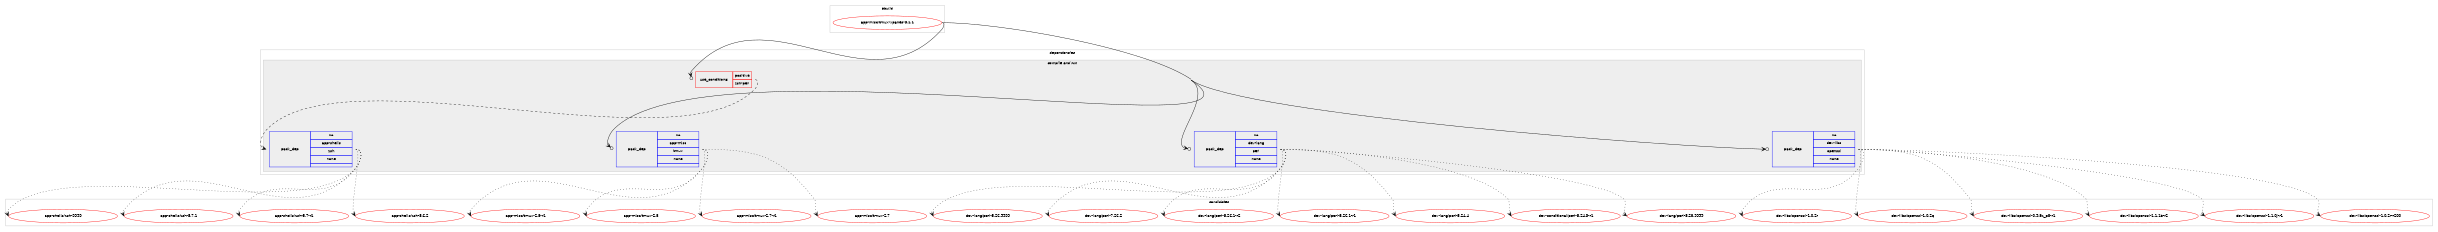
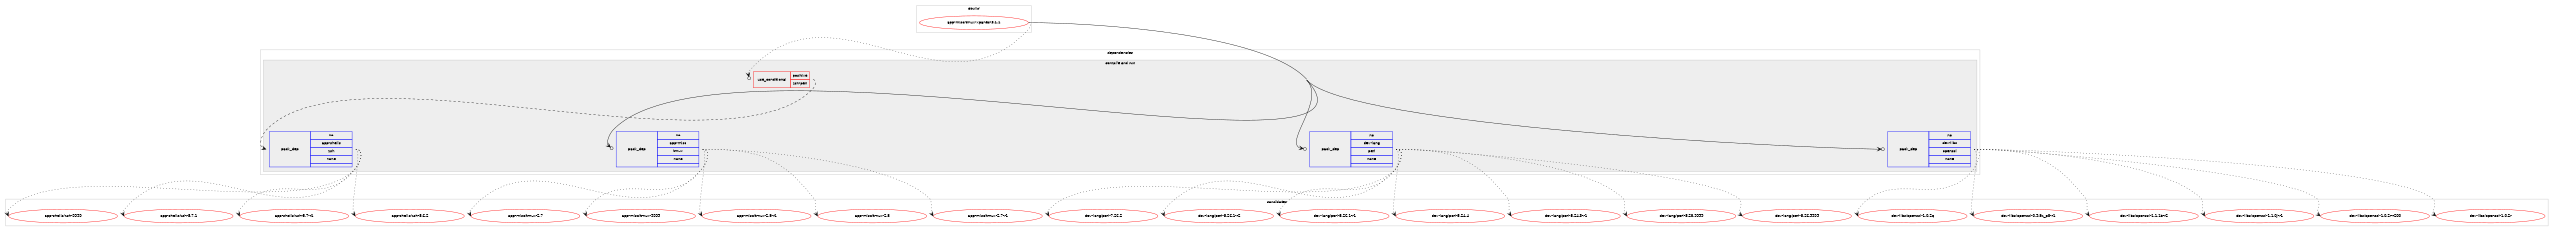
(833, 53) -> (907, 54)
none -> (641, 216)
(1566, 216) -> (1566, 216)
